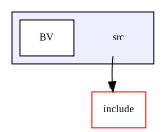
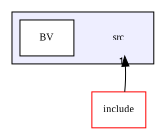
(112, 70) -> (126, 79)
